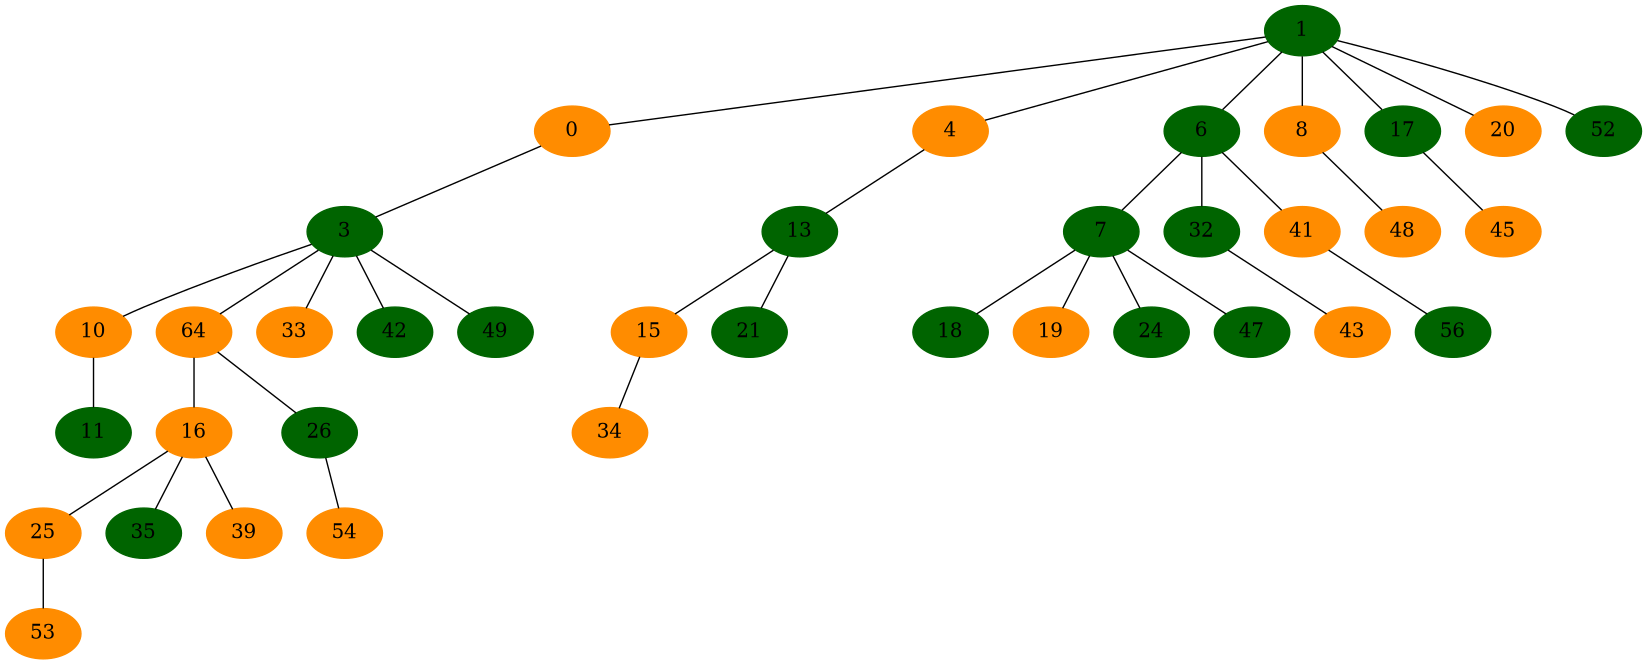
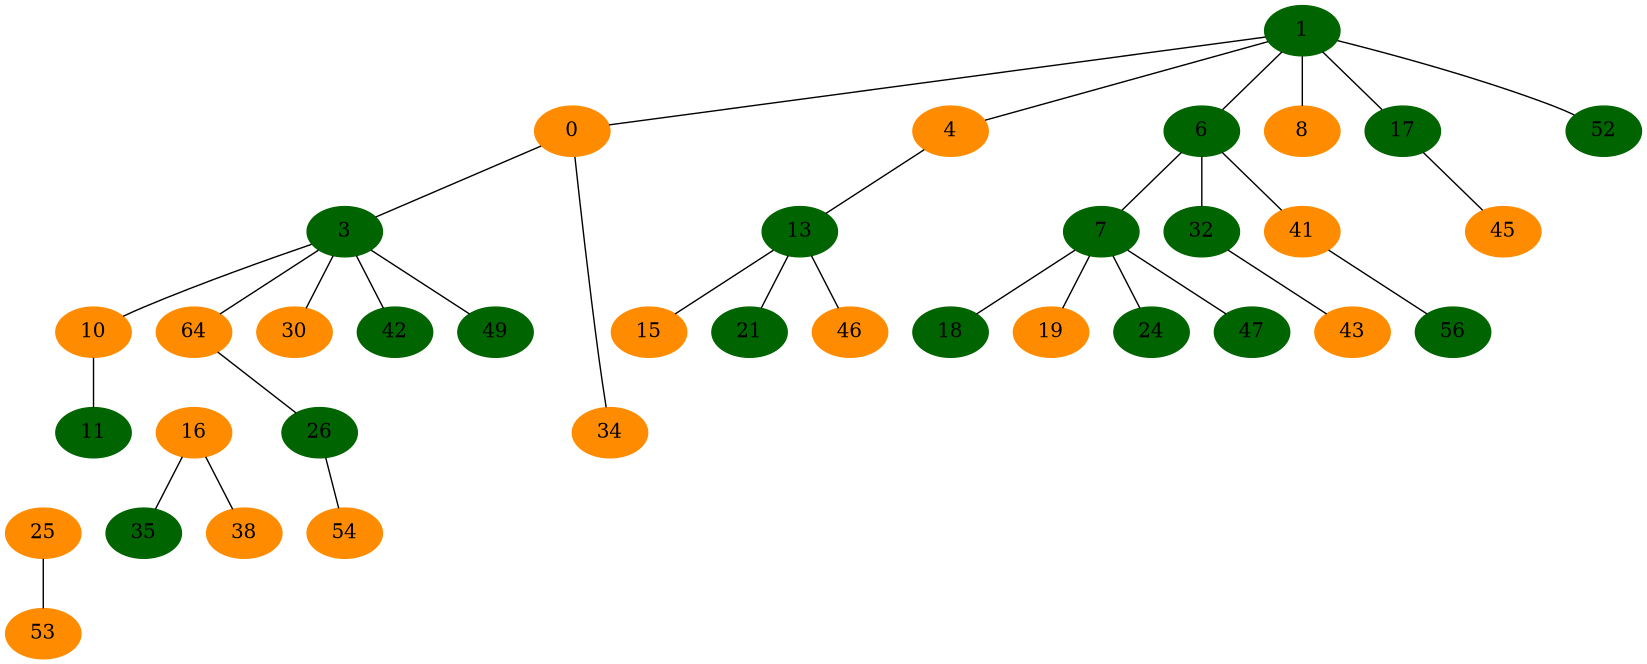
(1503, 131) -> none
(1403, 232) -> none
(295, 332) -> (295, 332)
none -> (850, 332)
(194, 383) -> none
(629, 383) -> (589, 282)
(118, 483) -> none
(244, 533) -> (244, 533)
